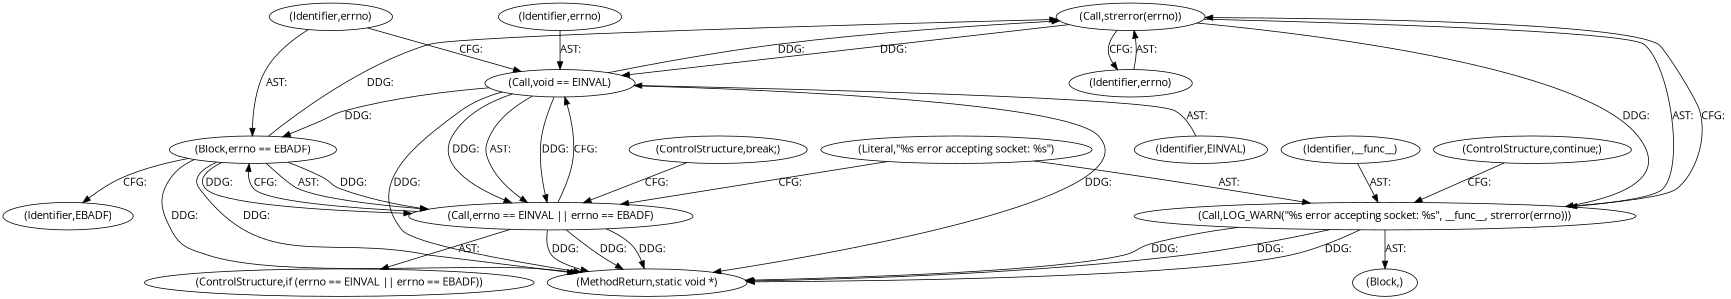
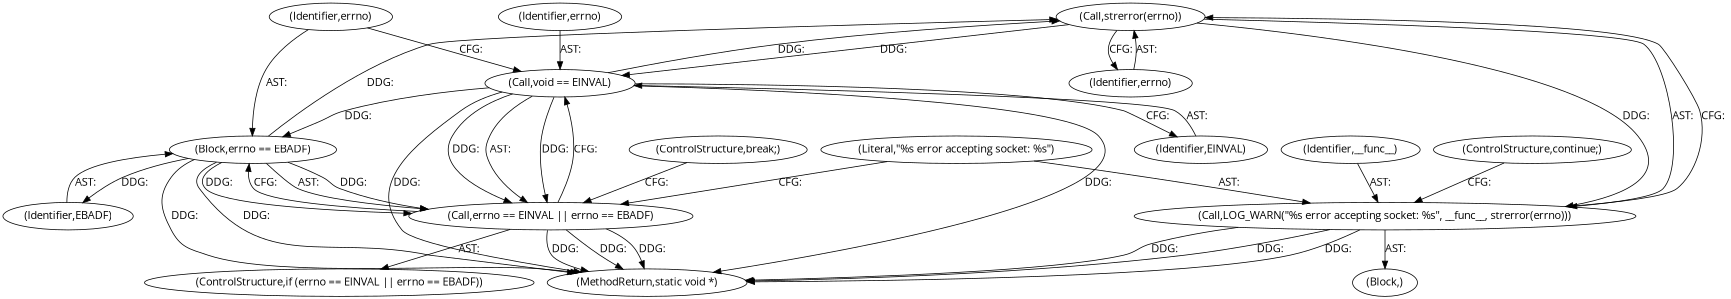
none -> (906, 89)
none -> (105, 164)
(136, 183) -> (136, 183)
